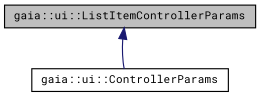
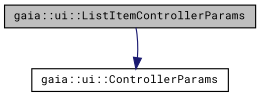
(123, 54) -> (138, 43)
